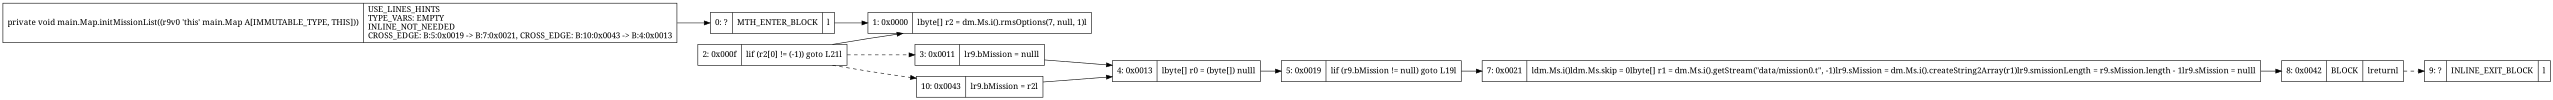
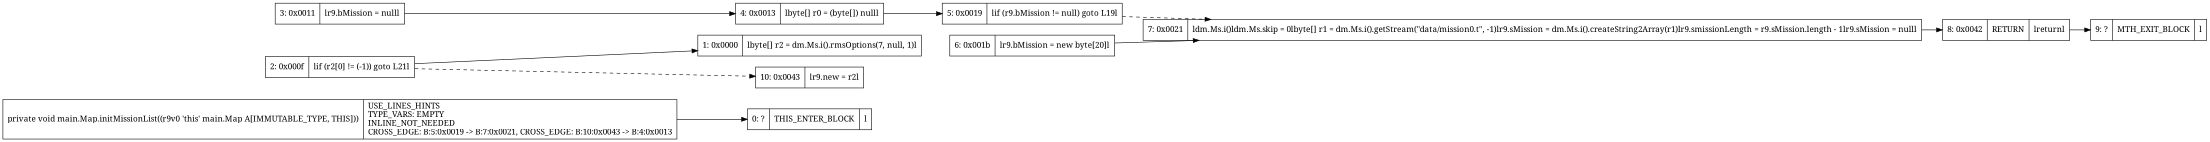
(777, 23) -> (815, 119)
(848, 23) -> none
none -> (1032, 46)
(878, 55) -> none
(1469, 71) -> (1164, 18)
(2345, 71) -> (2008, 30)
(2411, 71) -> (2077, 30)
(2492, 71) -> (2154, 30)
(1075, 80) -> none
(1004, 87) -> (834, 77)
